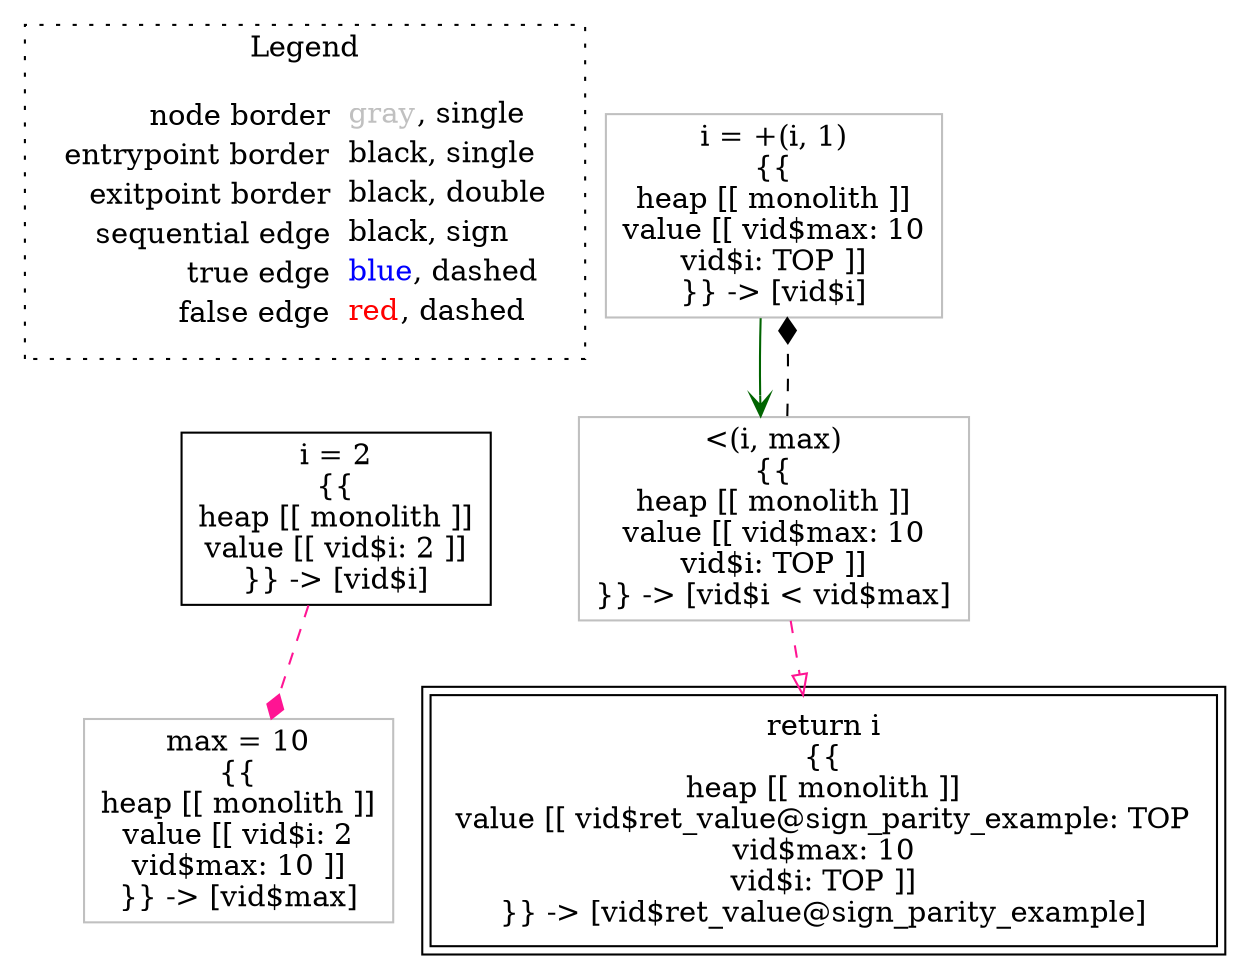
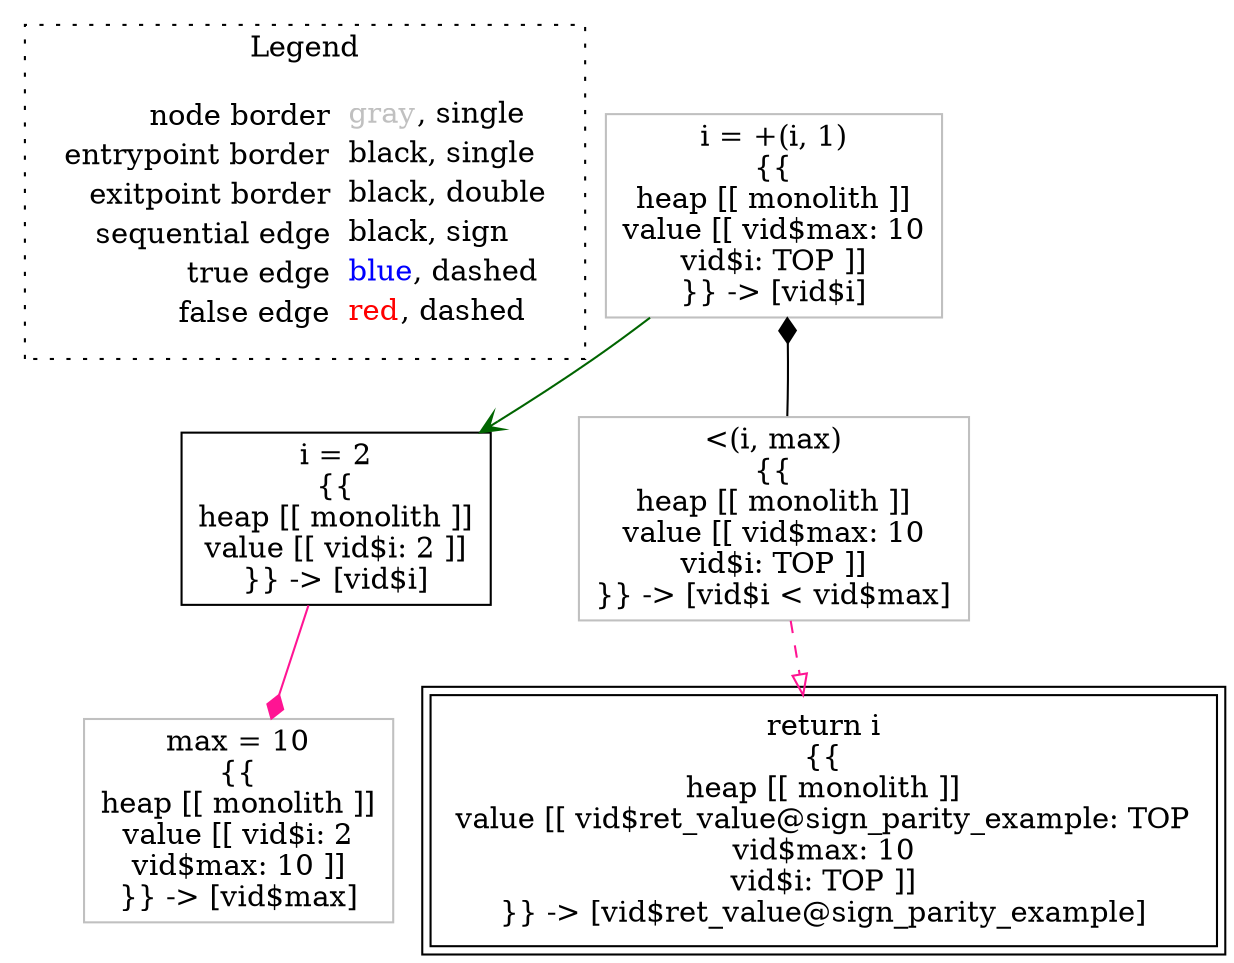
(760, 357) -> (571, 374)
(788, 380) -> (788, 380)
(294, 650) -> (294, 650)
